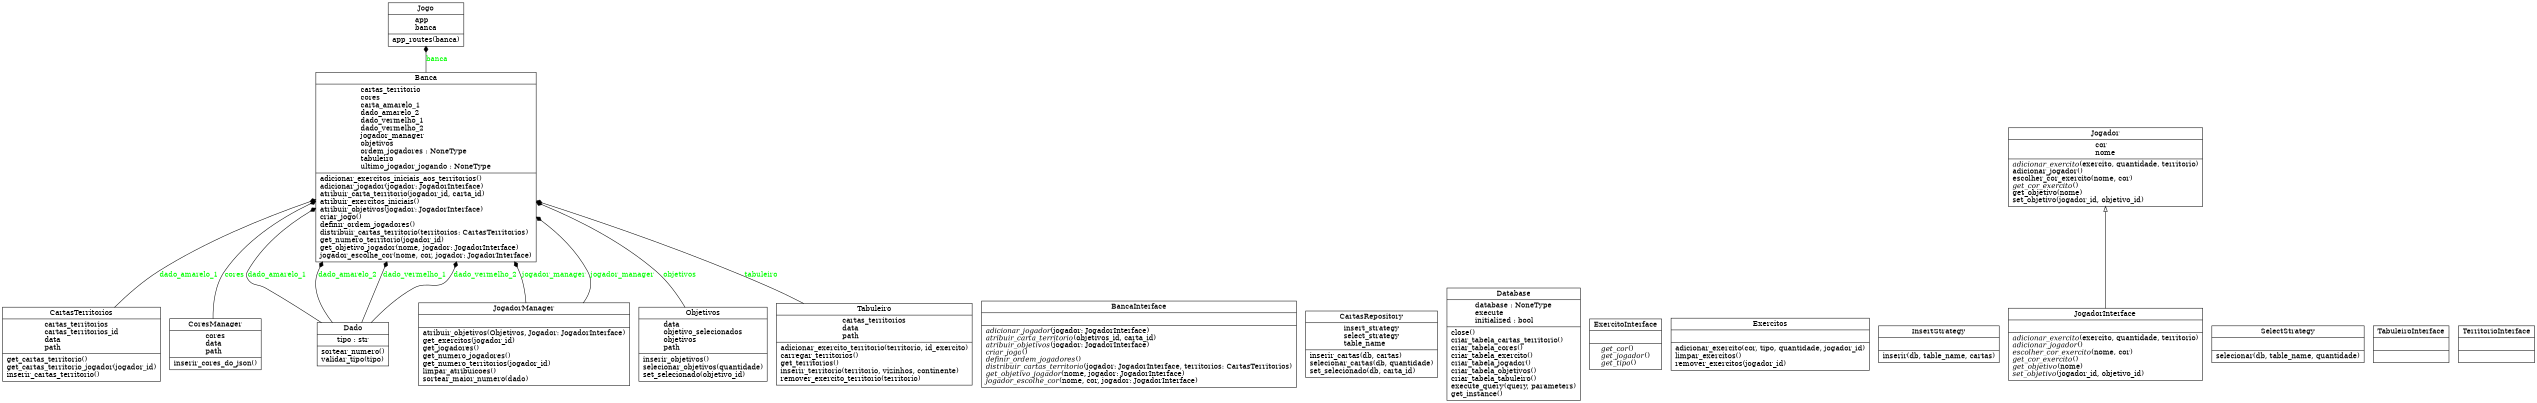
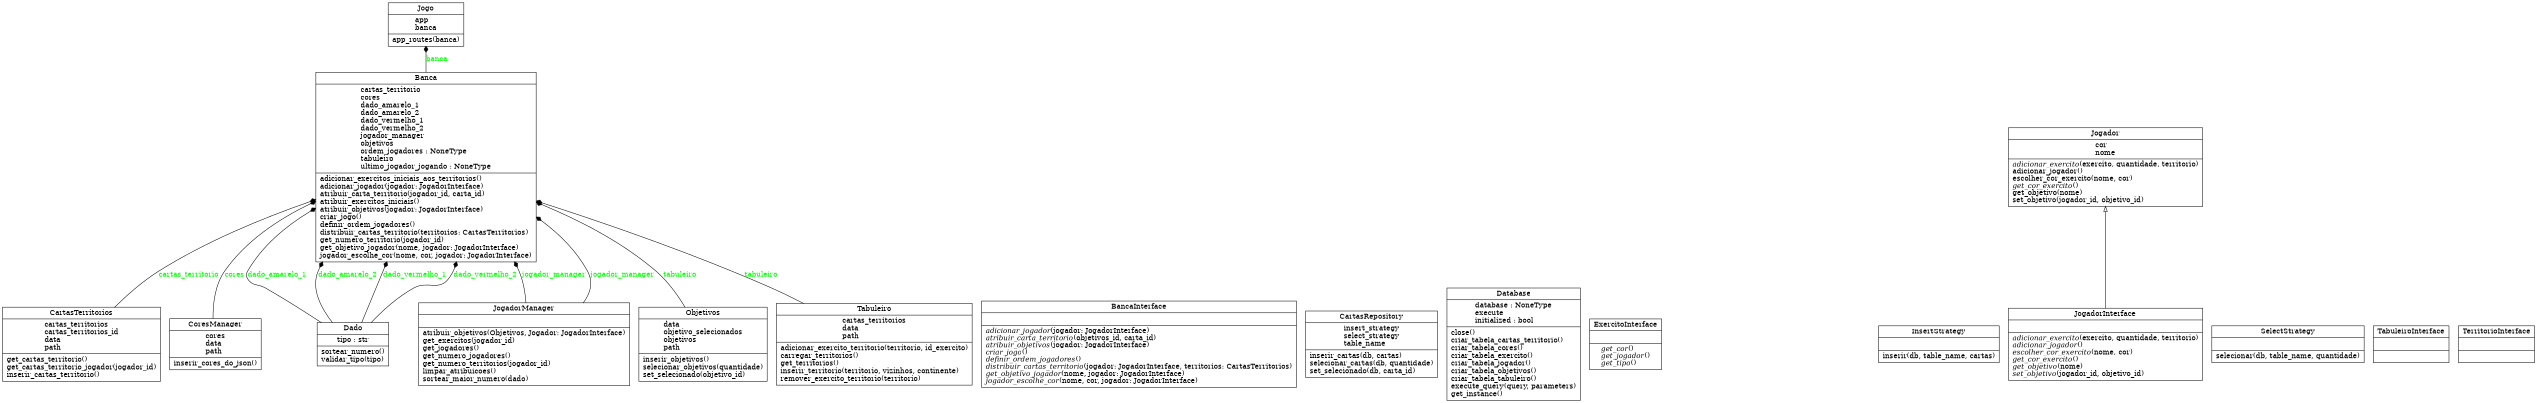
(391, 105) -> (390, 105)
(189, 275) -> (189, 275)
(680, 275) -> (680, 275)
(1770, 344) -> none
